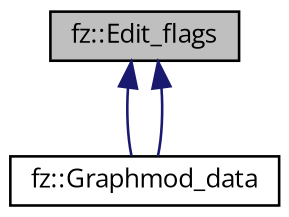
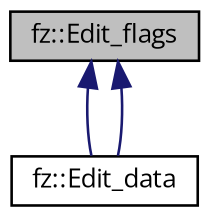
(145, 181) -> (105, 181)
